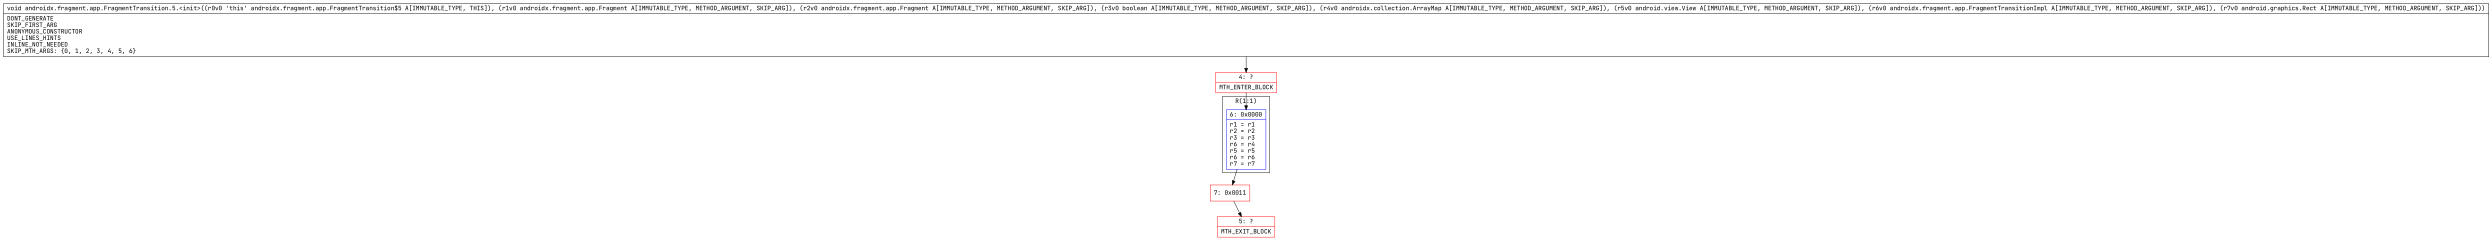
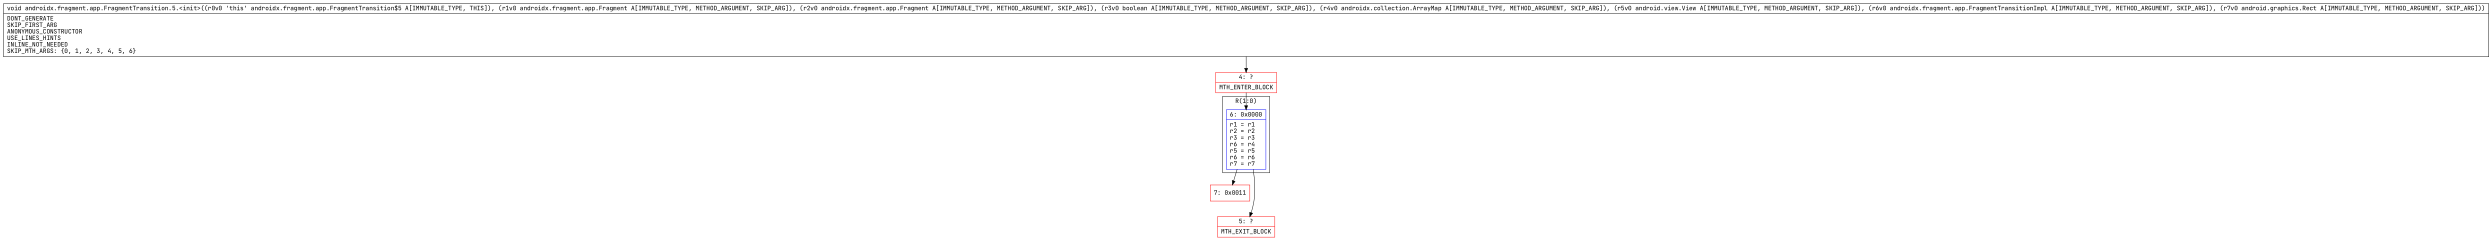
(1246, 101) -> (1246, 101)
(1237, 207) -> (1255, 191)
